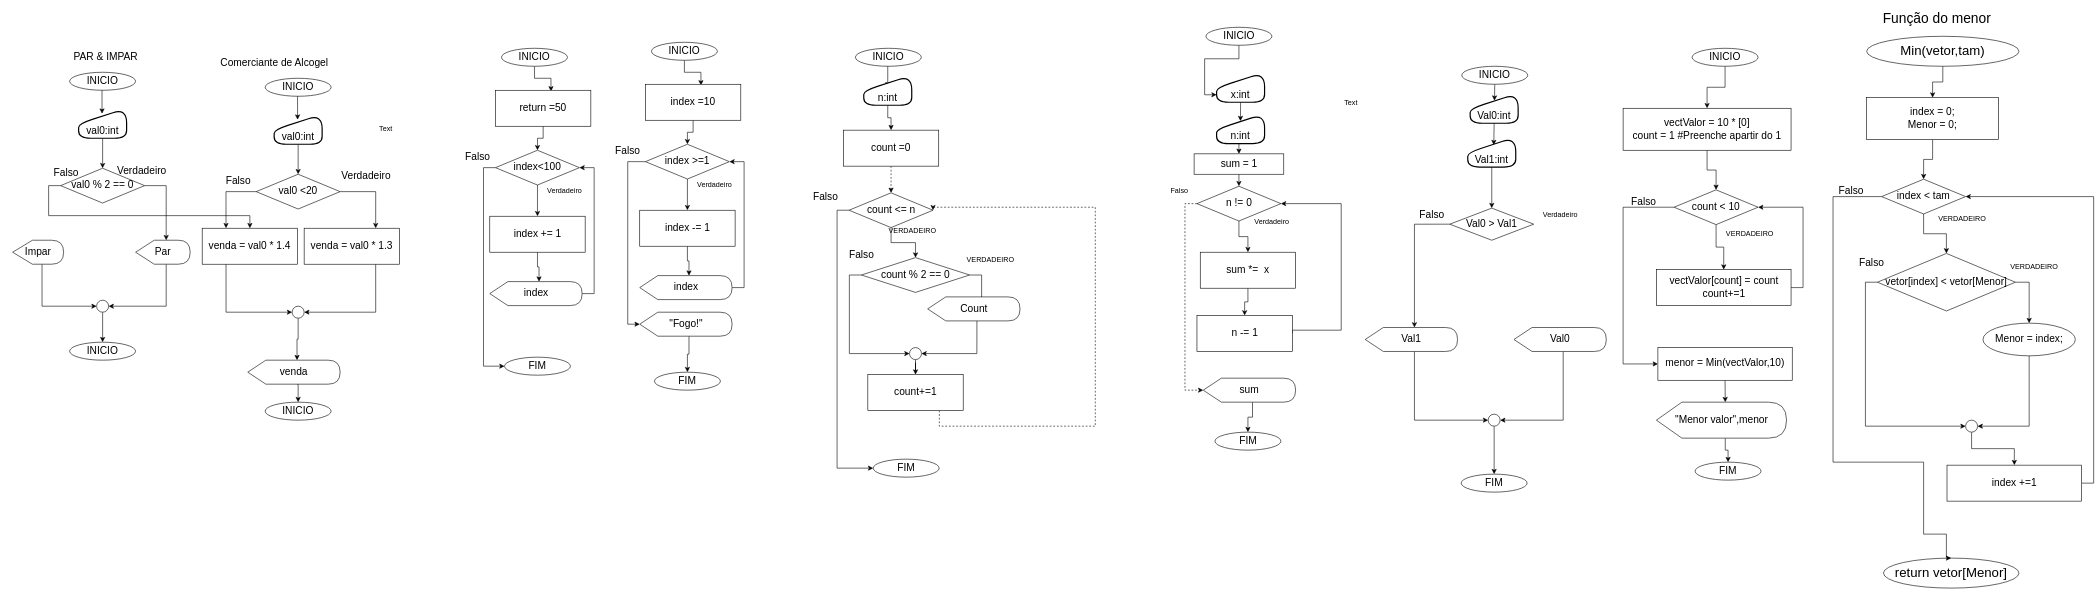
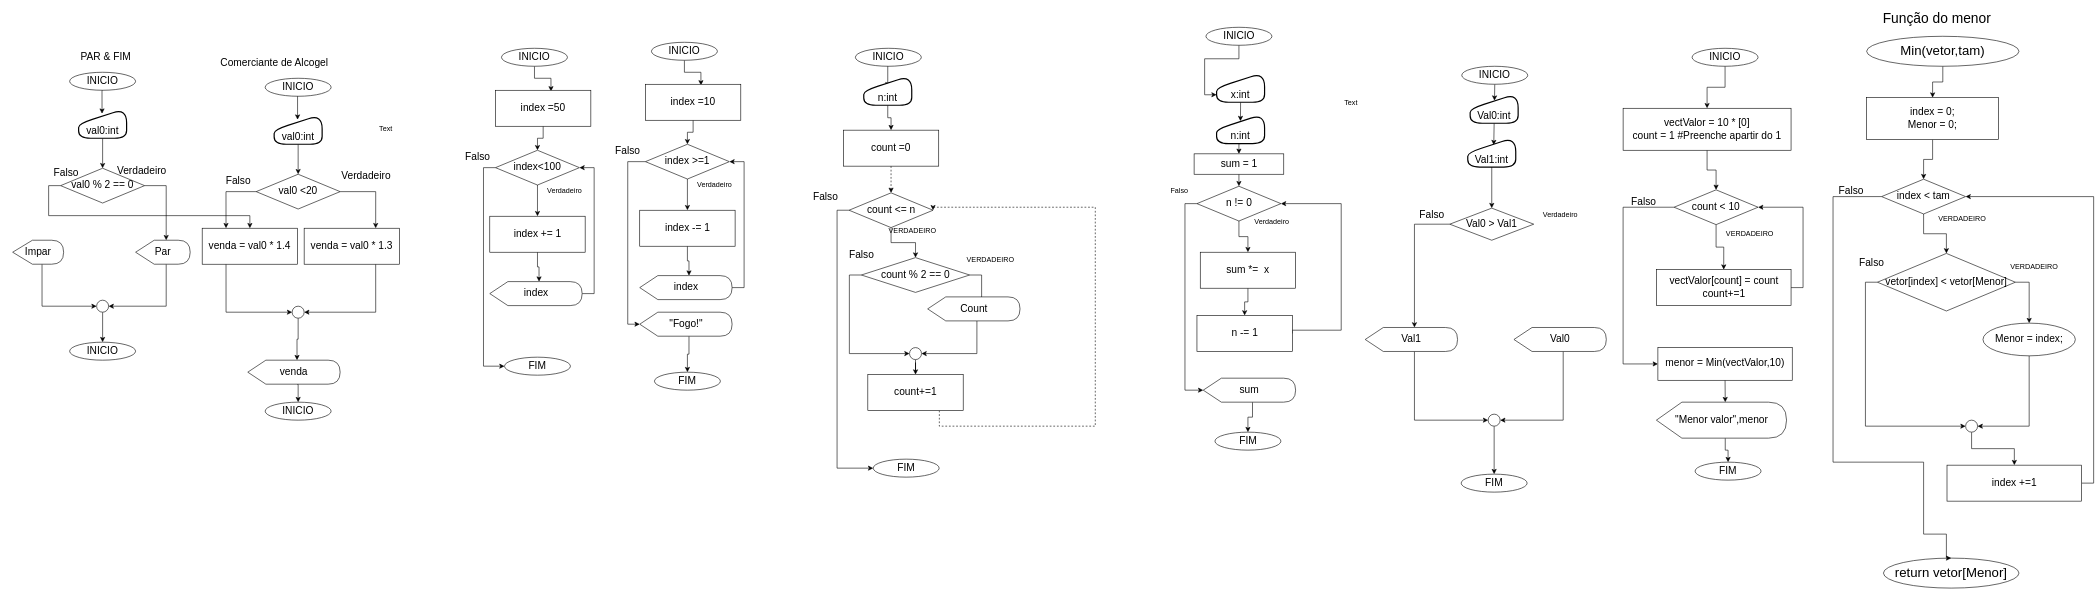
(106, 57) -> (106, 57)
(543, 108) -> (543, 108)
(1185, 298) -> (1185, 298)
